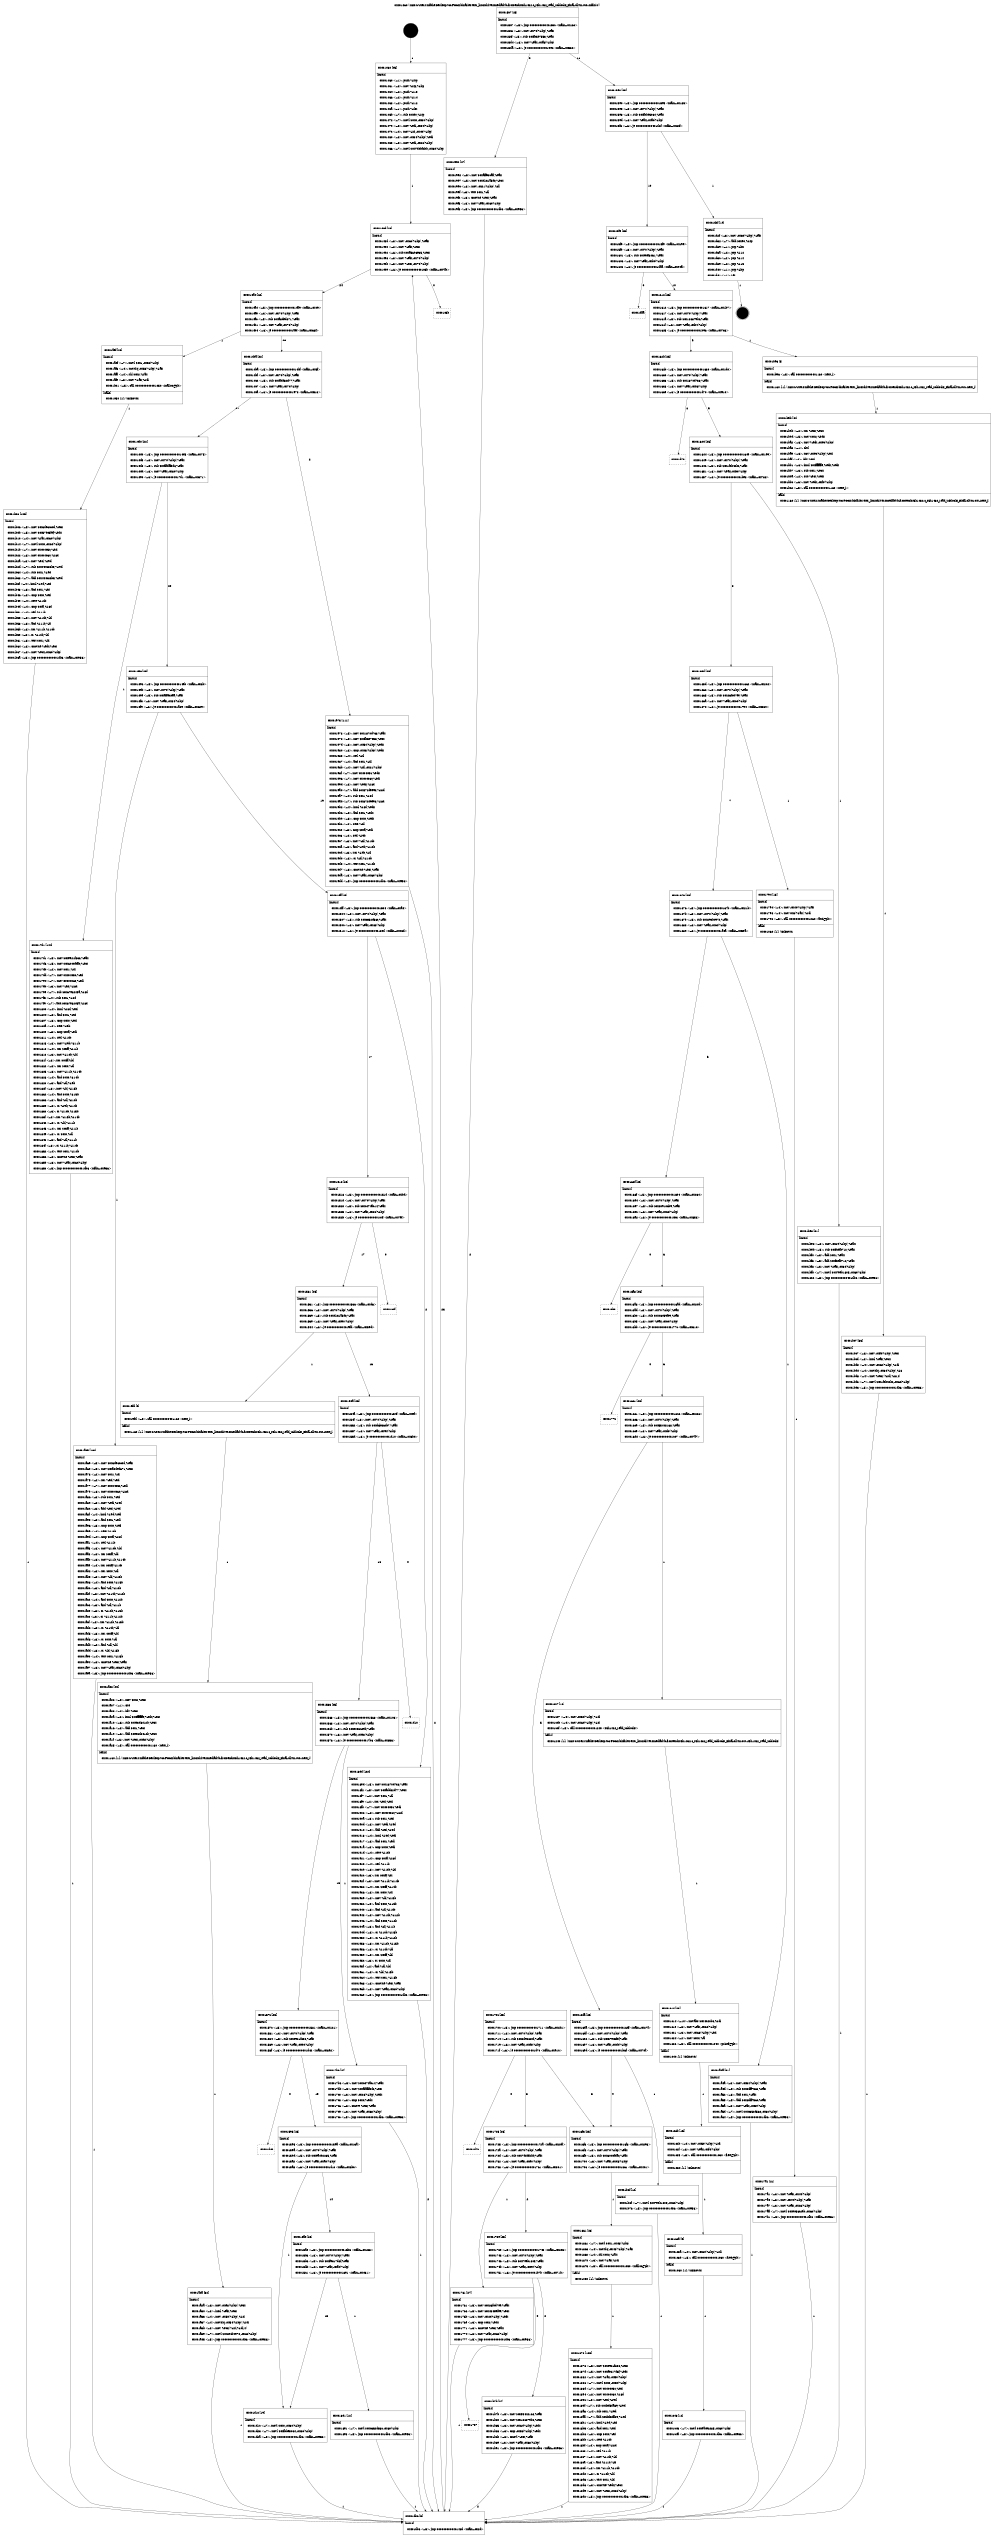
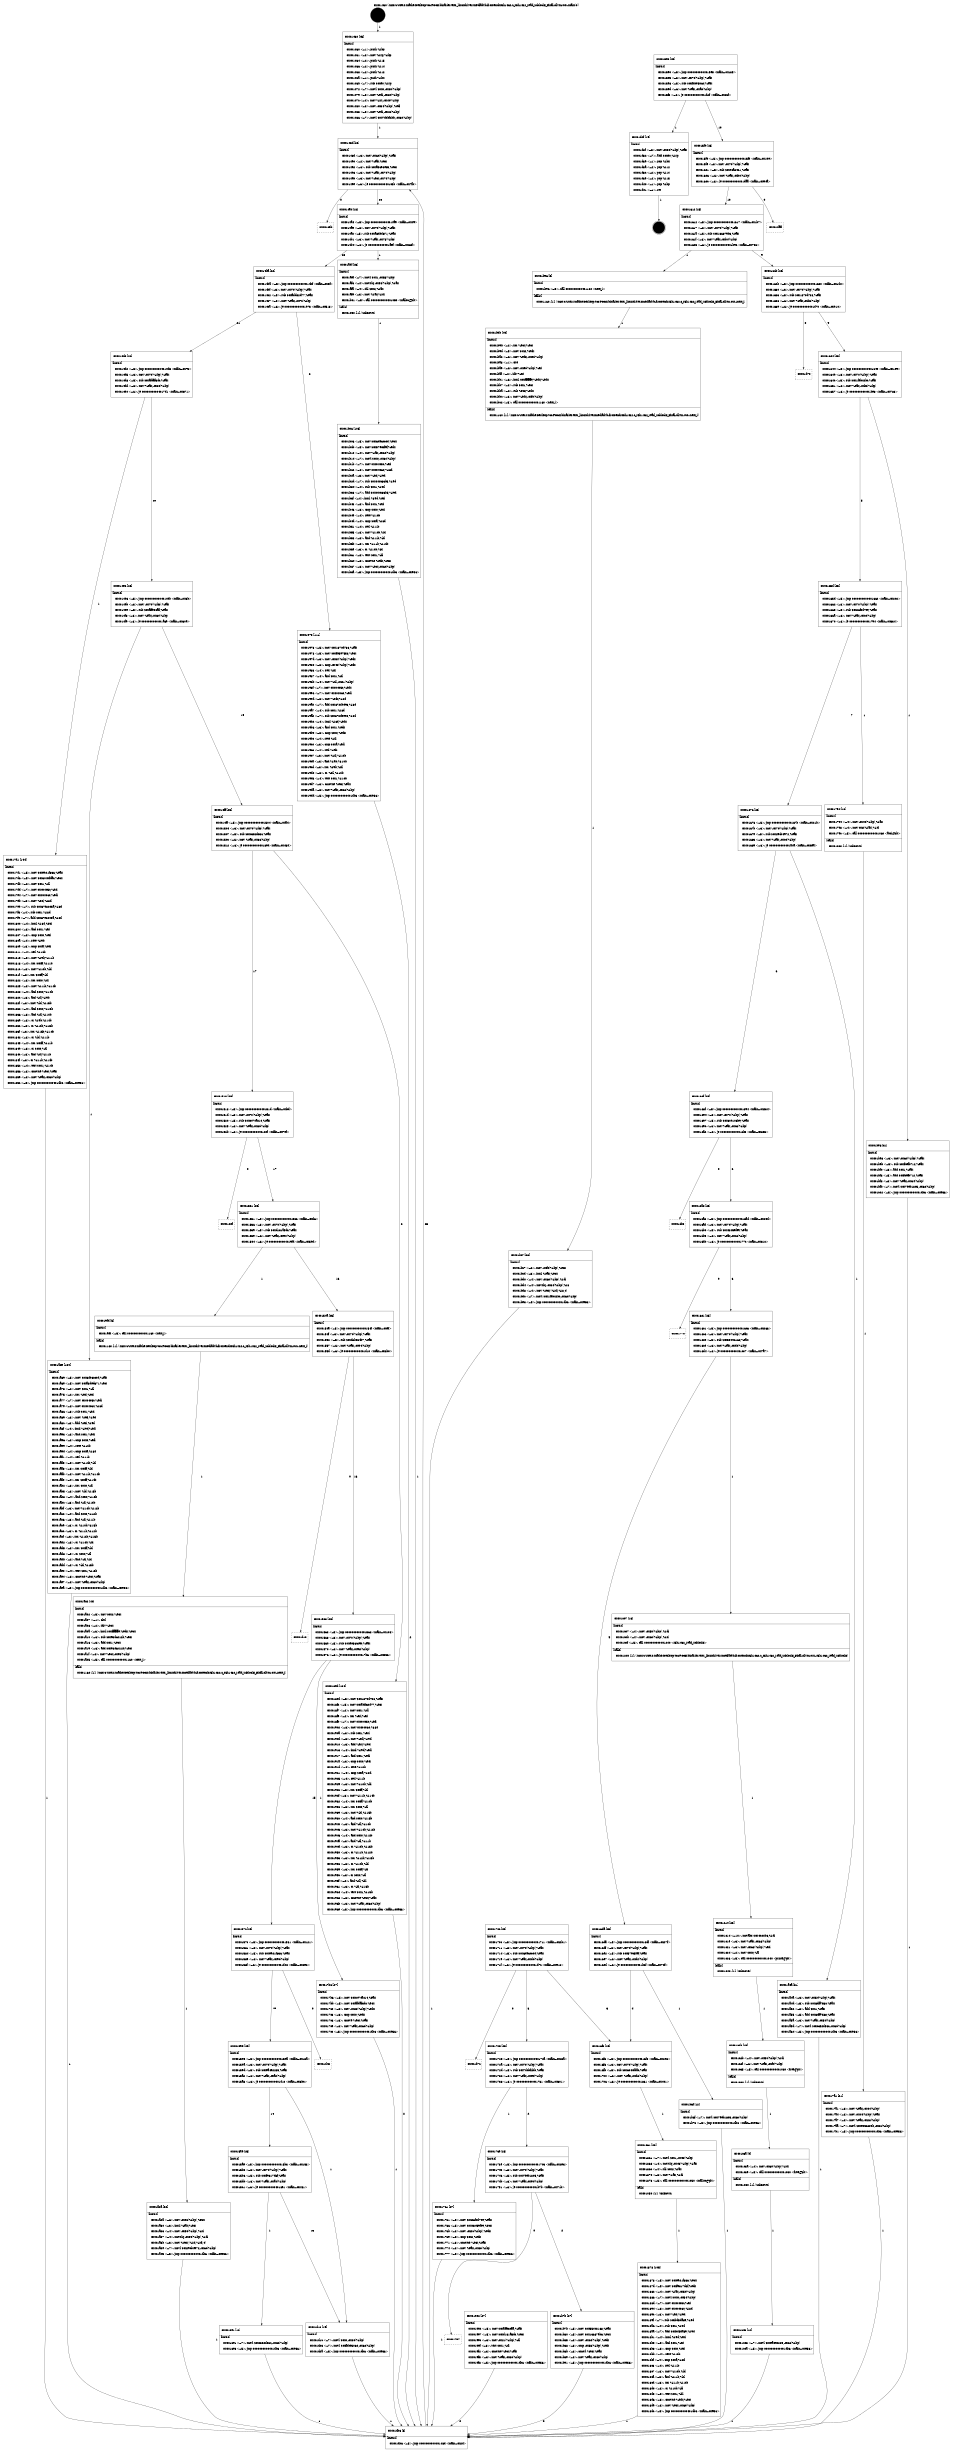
(537, 31) -> none
